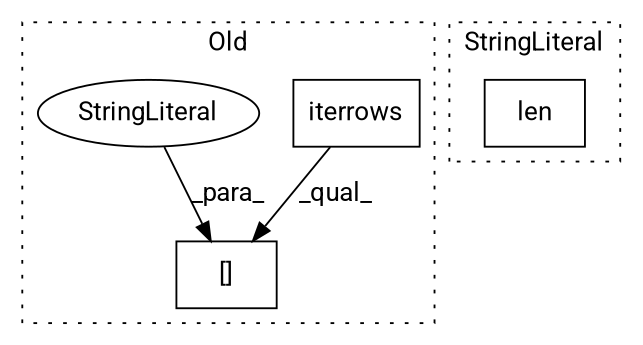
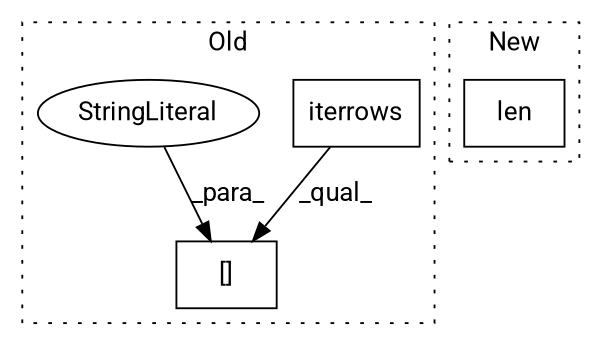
(535, 44) -> (514, 44)
